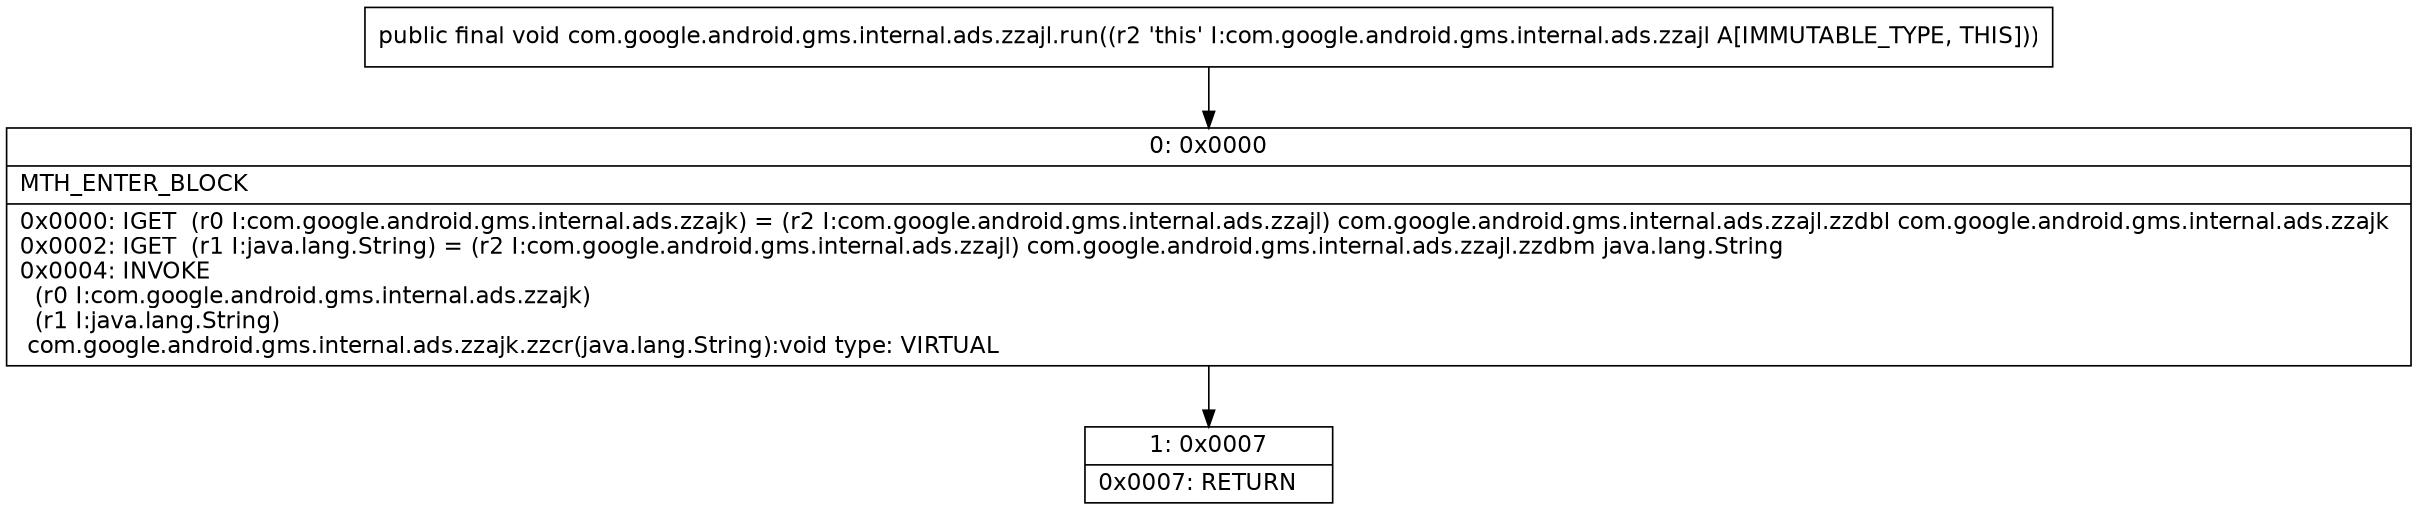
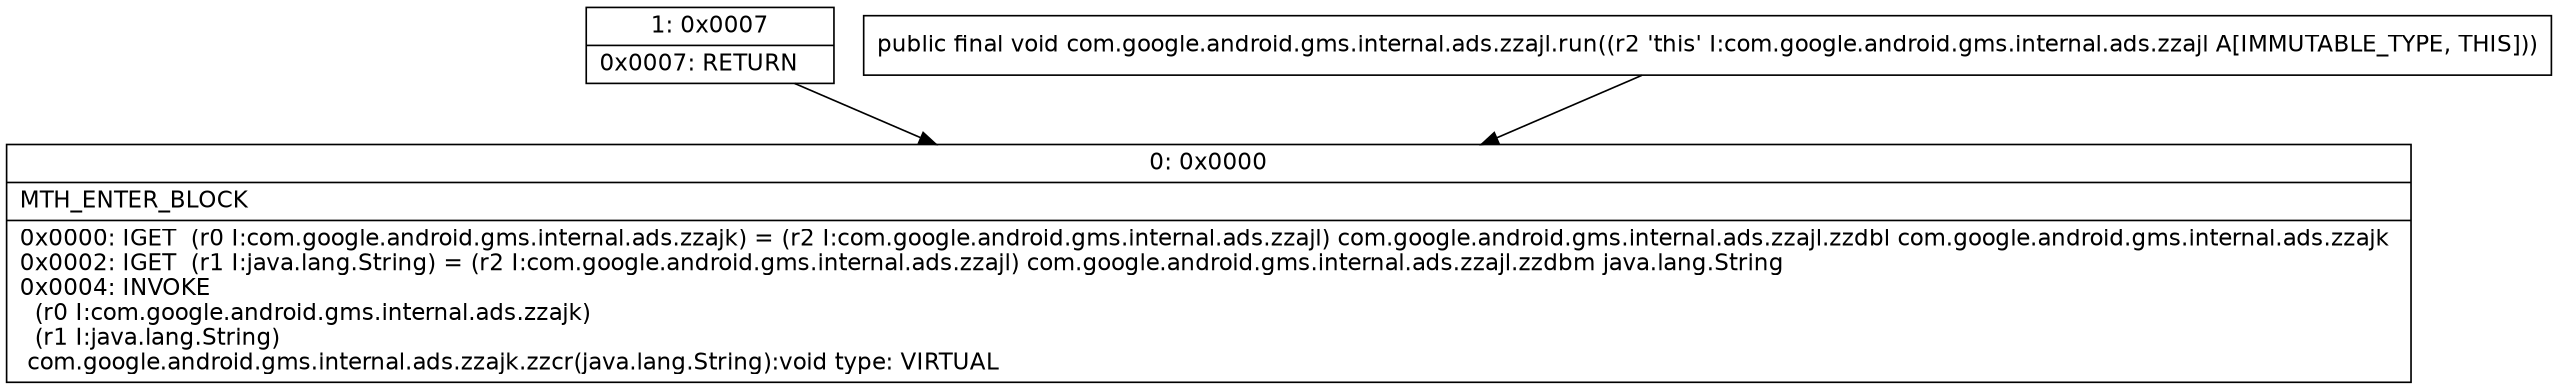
(1209, 388) -> (858, 111)
